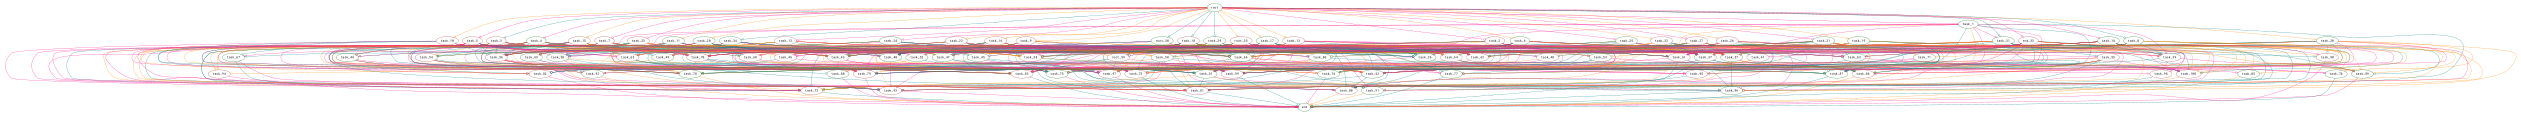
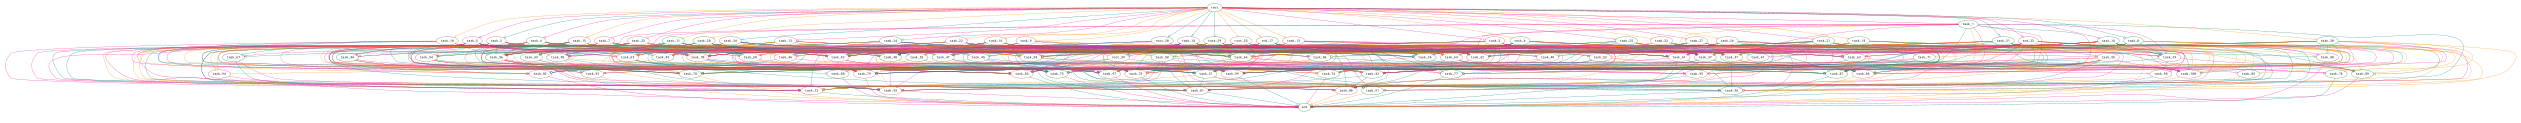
(1985, 32) -> (1712, 28)
(1267, 41) -> (1267, 41)
none -> (1056, 69)
(57, 70) -> (57, 70)
